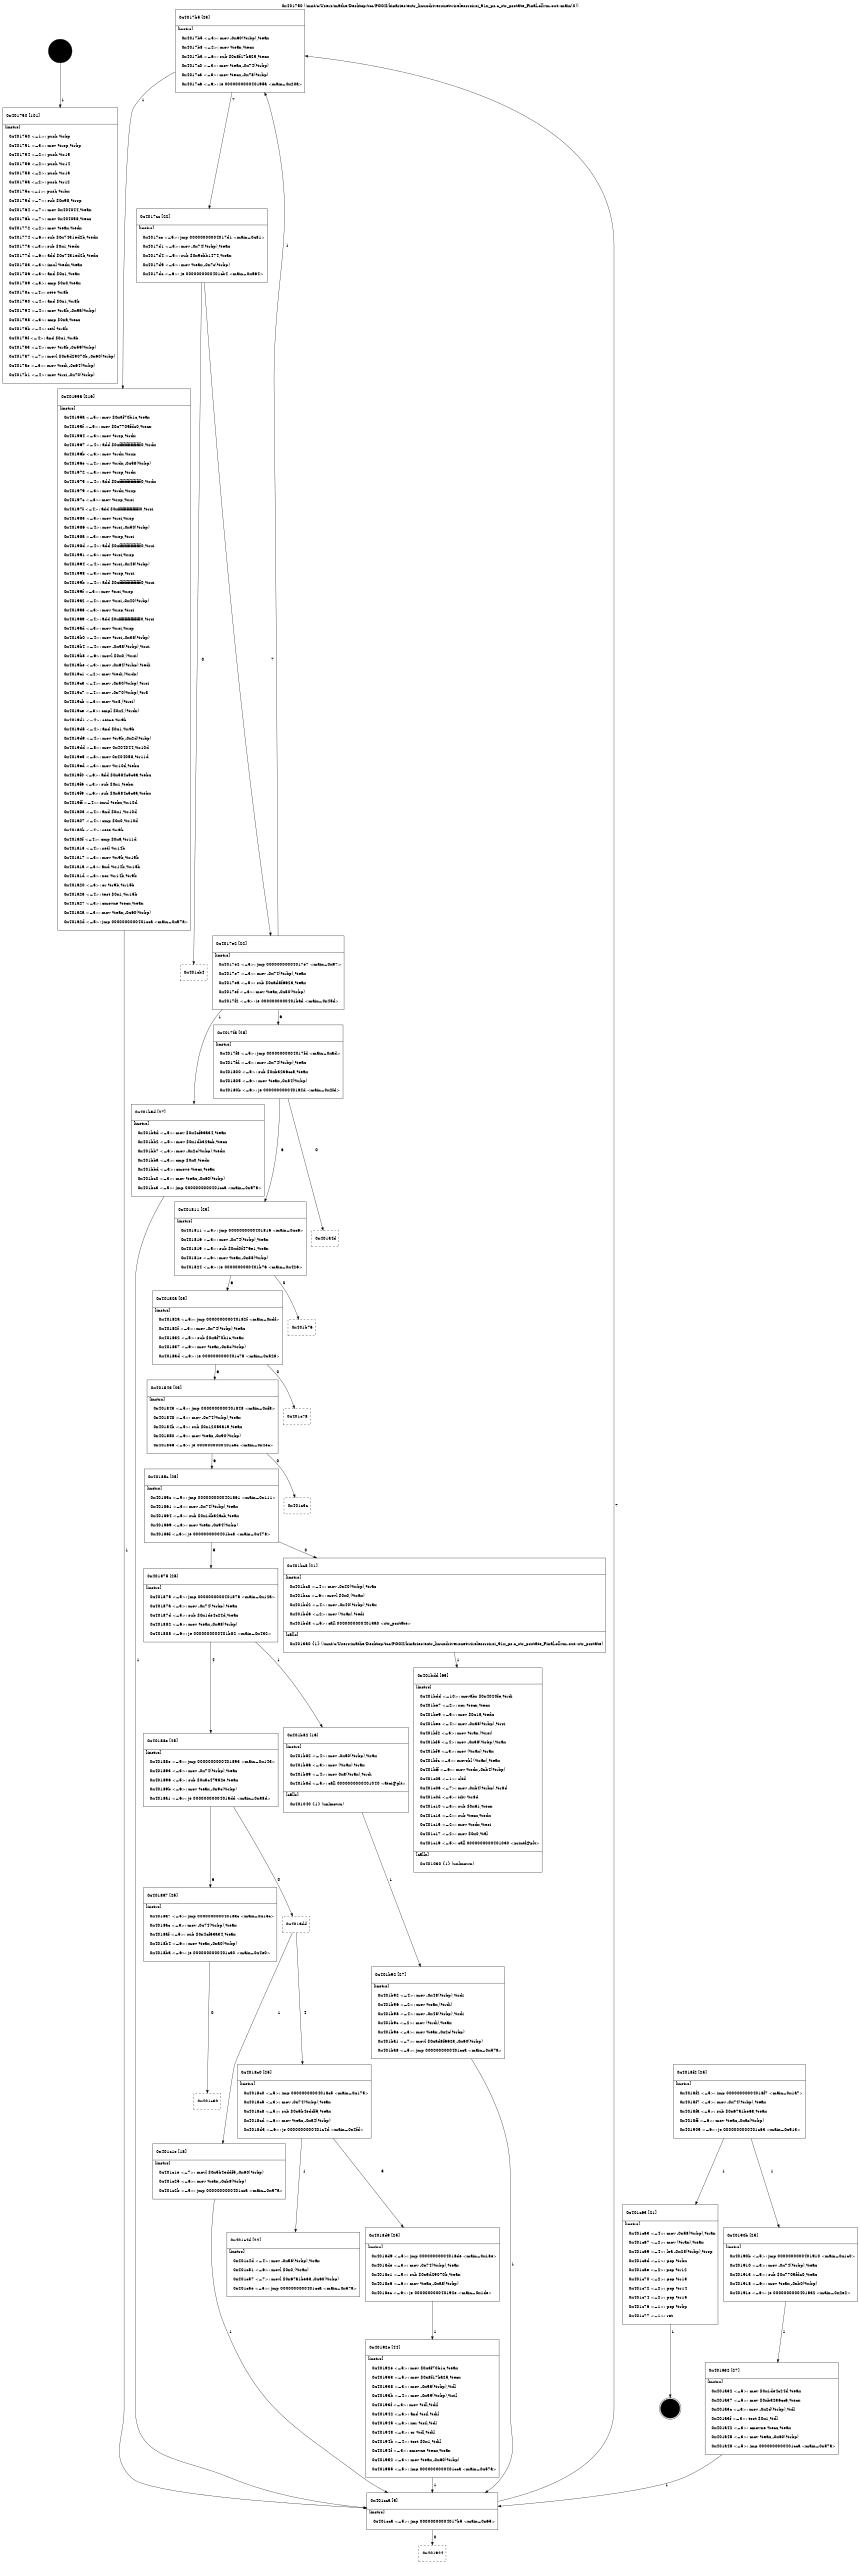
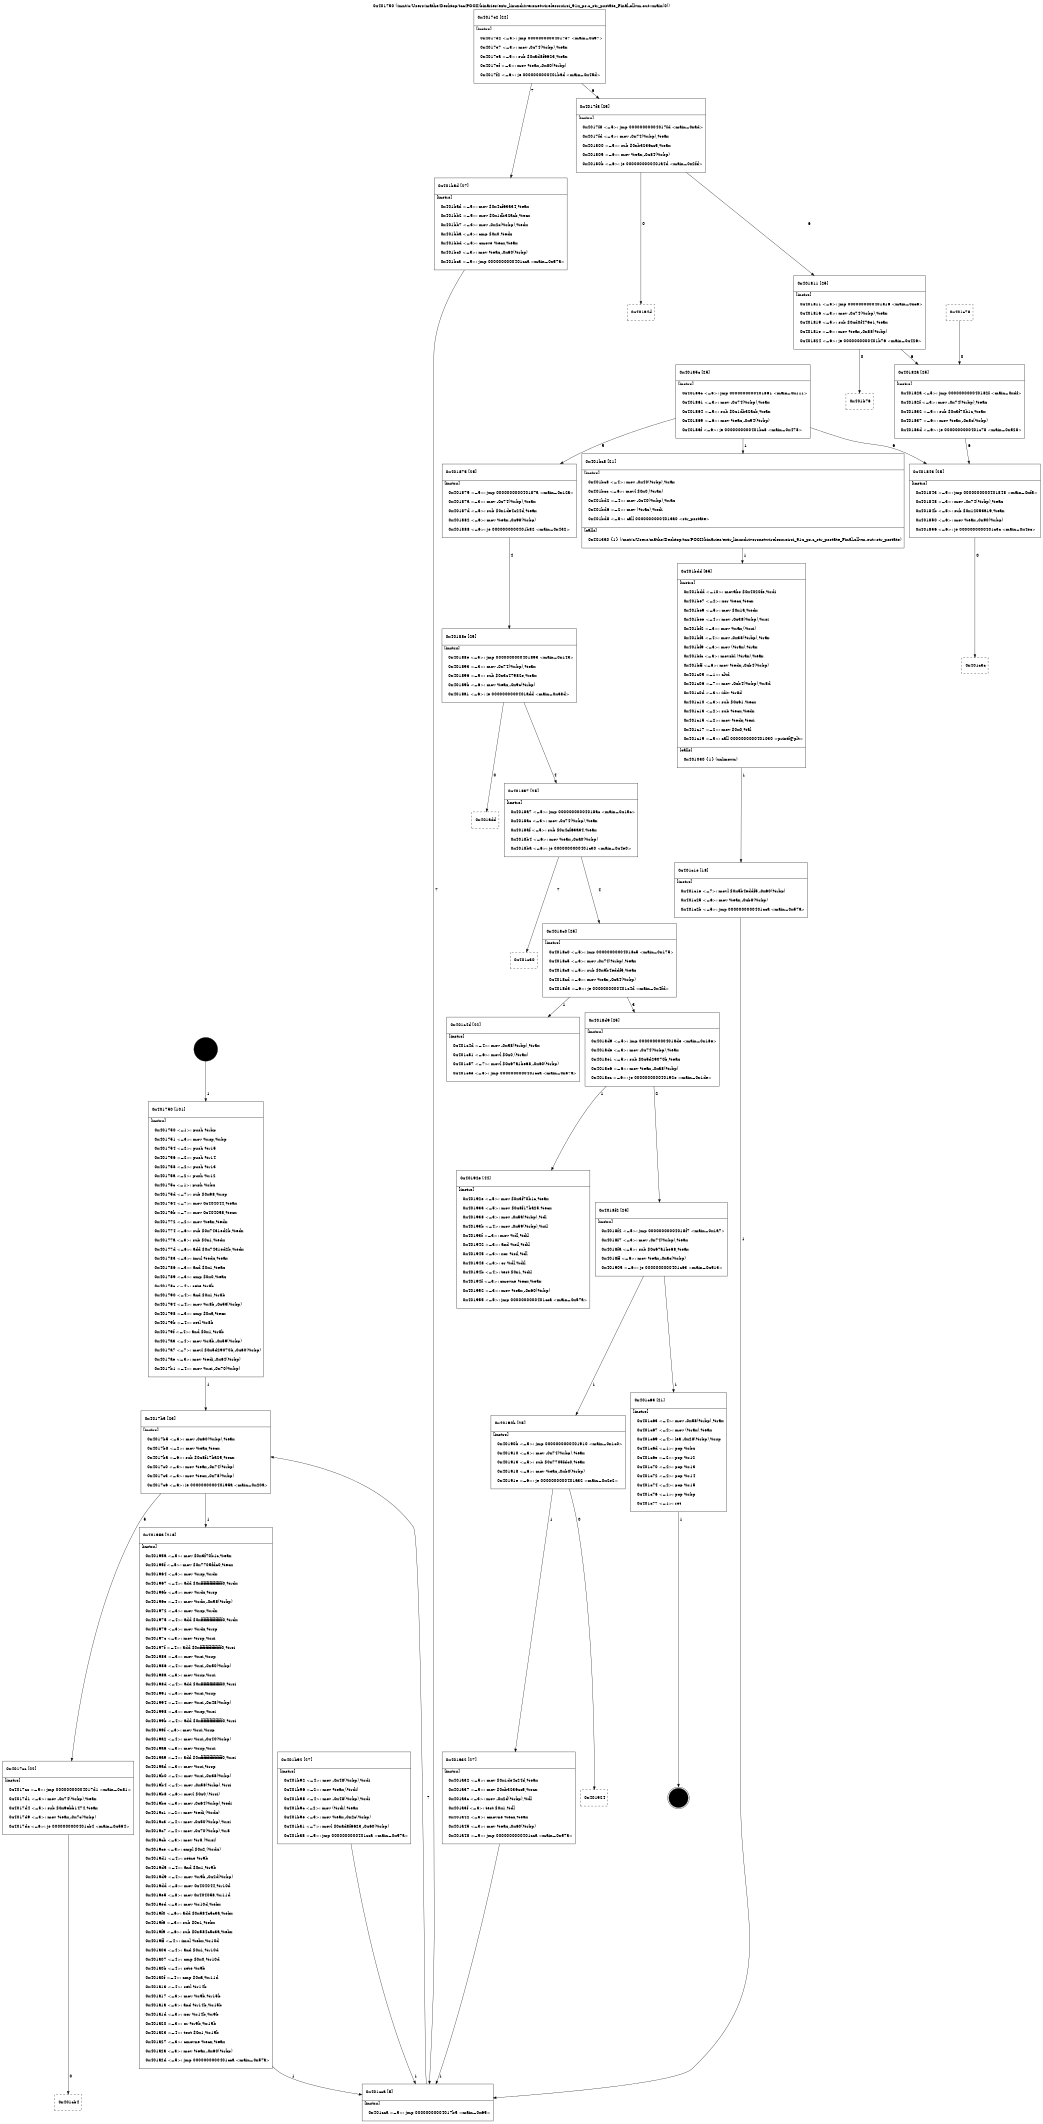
(233, 100) -> (144, 1520)
(275, 514) -> (206, 1392)
(232, 608) -> none
(219, 1017) -> (532, 91)
none -> (657, 1143)
(283, 1383) -> (960, 341)
(212, 1460) -> (868, 444)
(305, 1550) -> (745, 446)
(137, 1660) -> (436, 890)
(346, 1770) -> none
(213, 1880) -> (555, 776)
(299, 1997) -> (590, 889)
(212, 2013) -> (558, 890)
(248, 2034) -> (741, 814)
(432, 2484) -> none
(432, 2536) -> (590, 1637)
